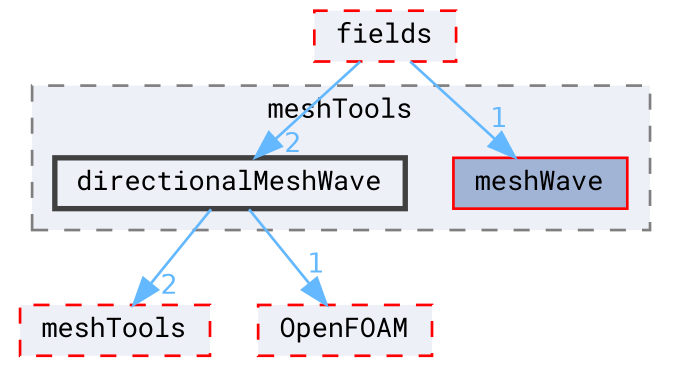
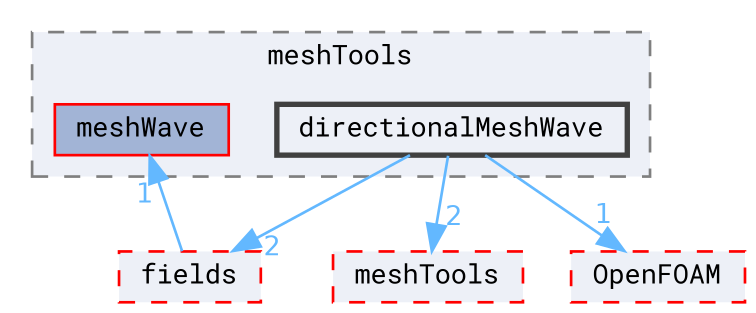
(316, 102) -> (333, 197)
